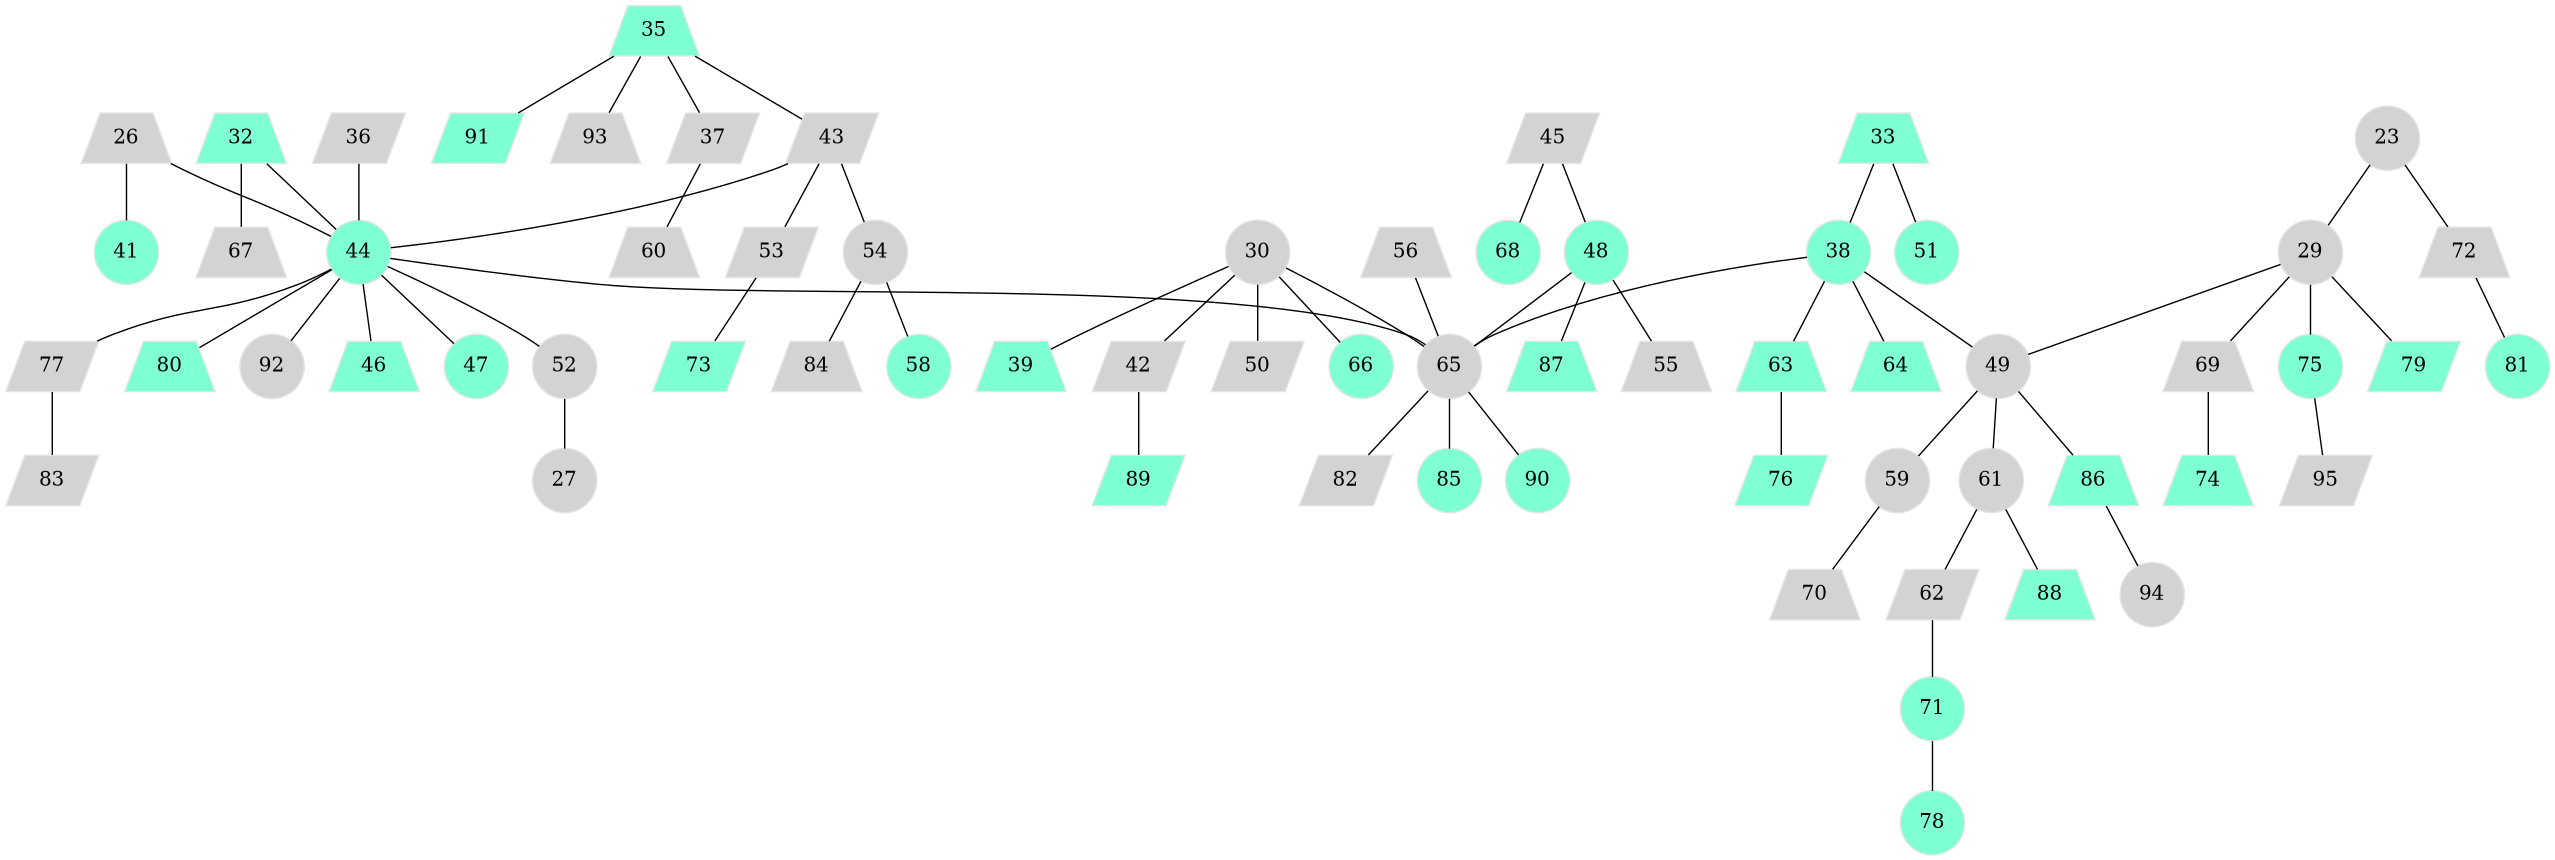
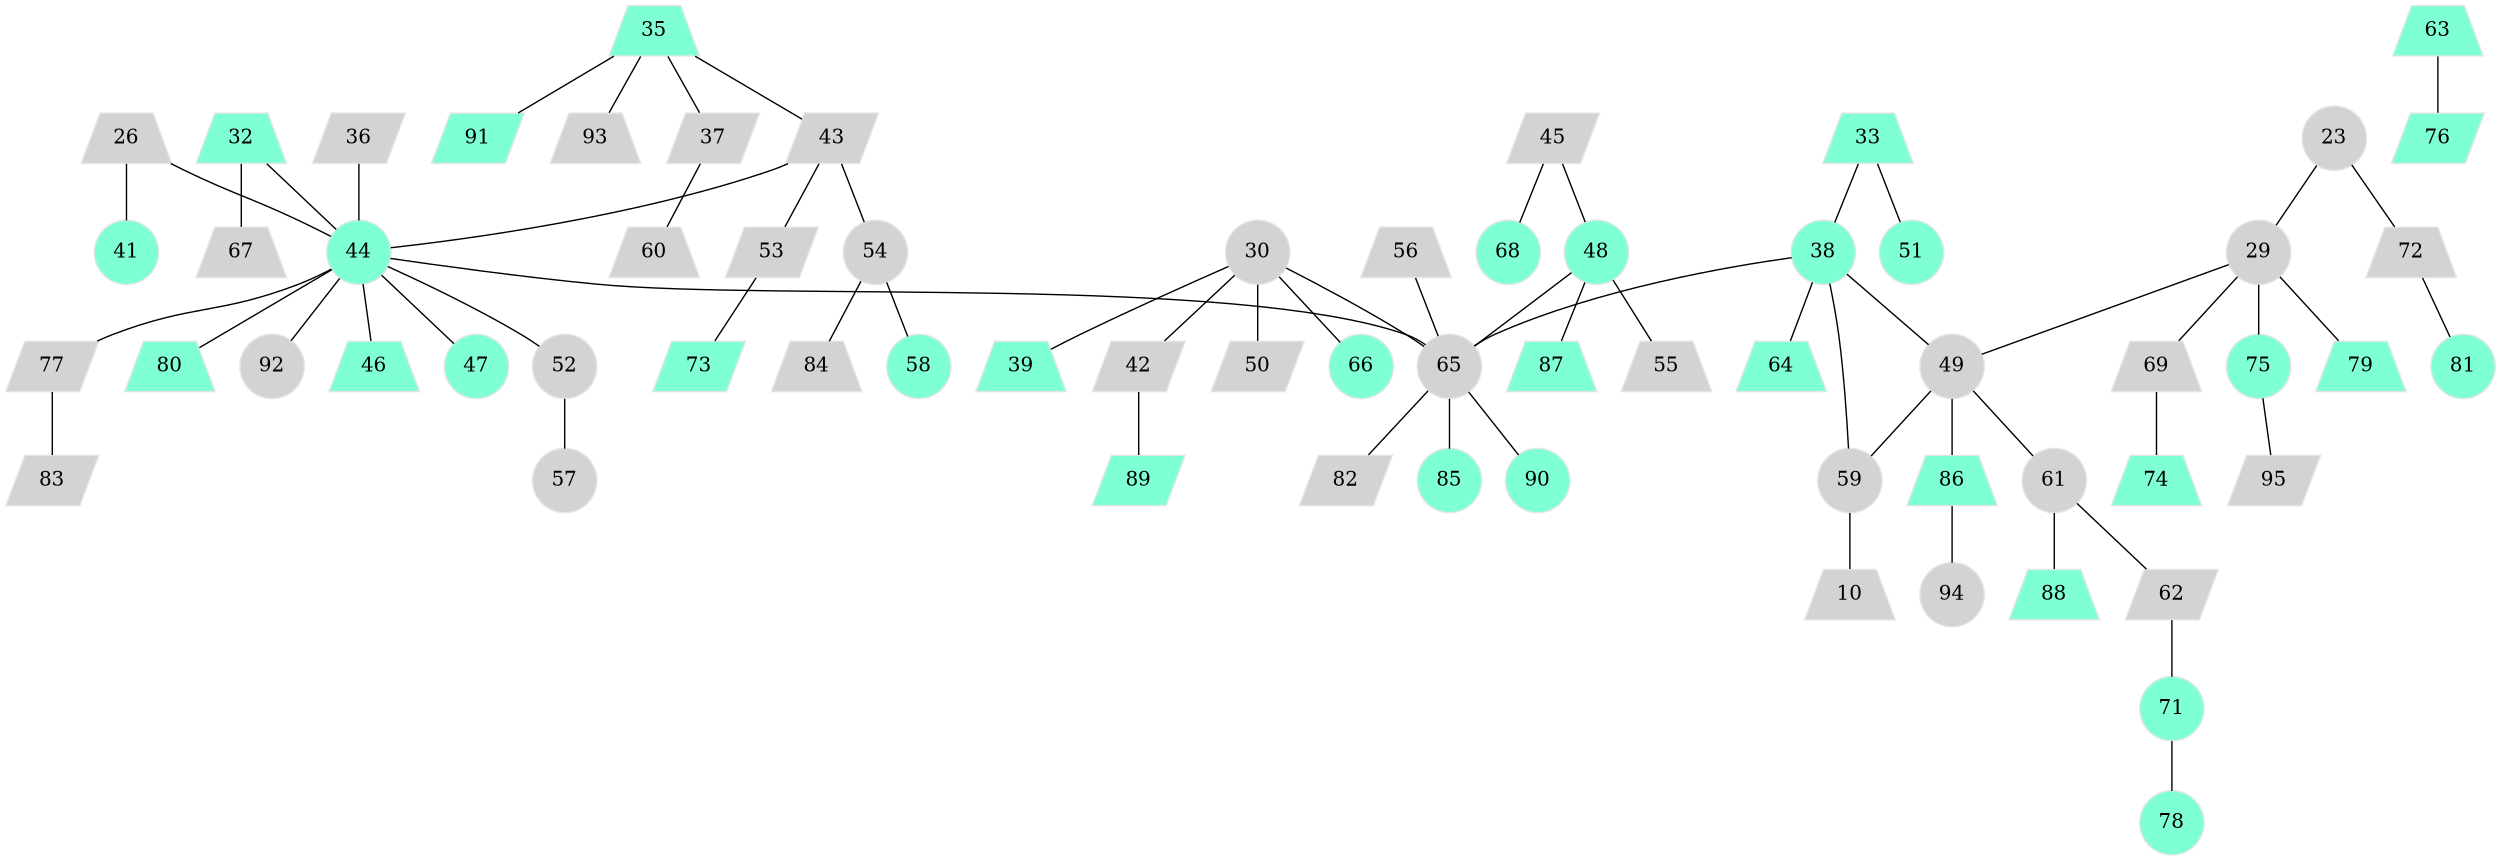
(1809, 311) -> (1842, 366)
(2414, 366) -> (2361, 366)
(565, 481) -> (565, 481)
(1815, 595) -> (1850, 595)
